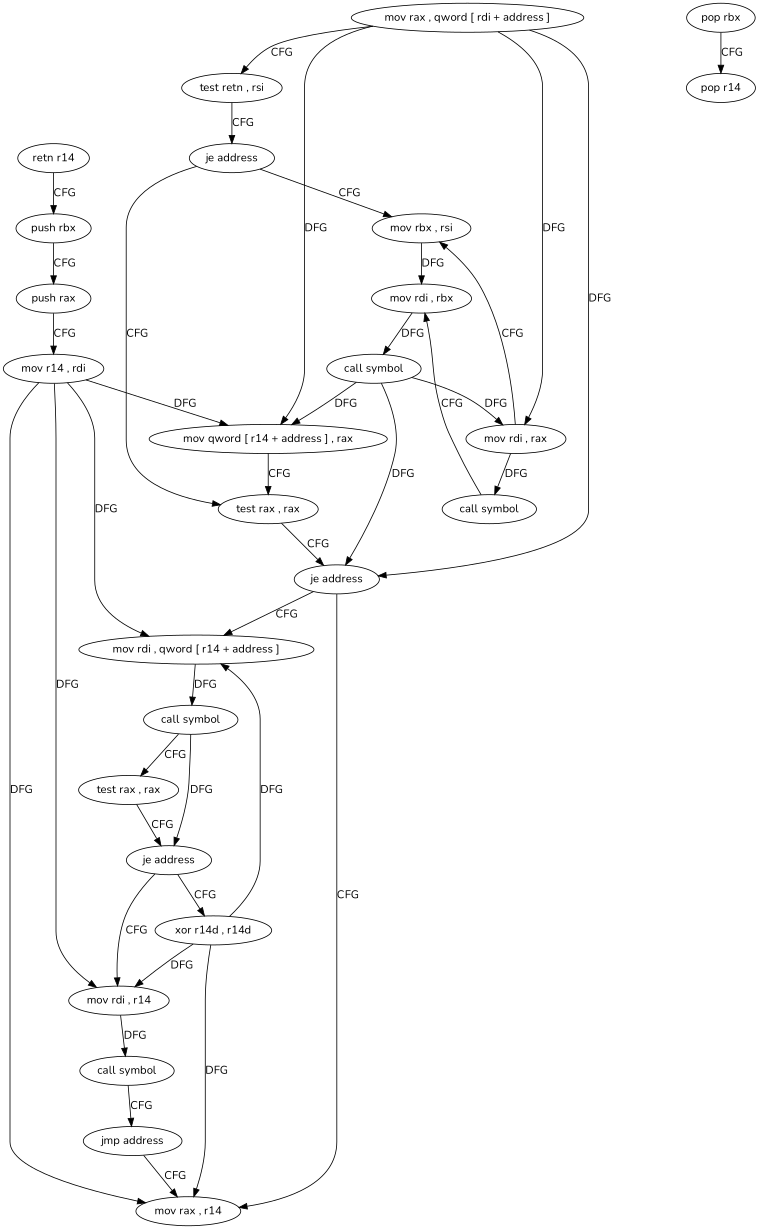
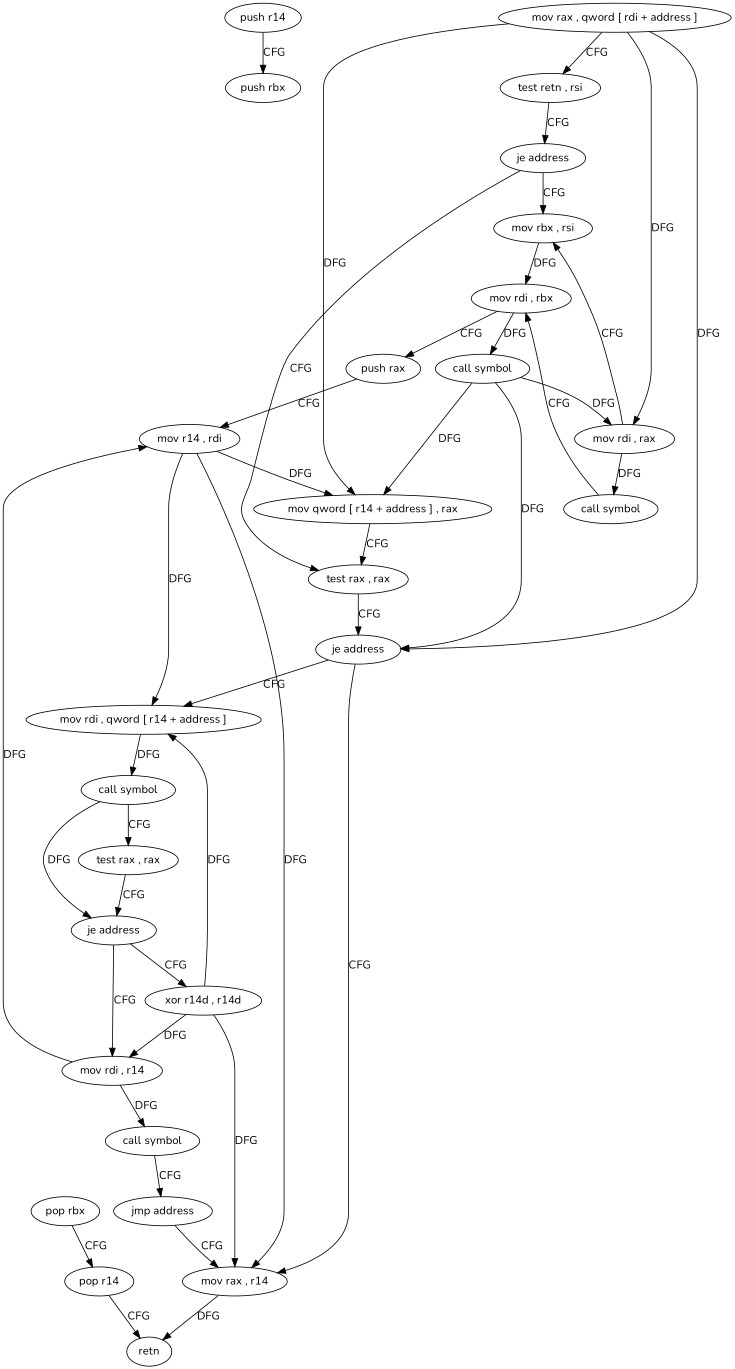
(54, 158) -> (263, 18)
(54, 259) -> (455, 332)
(56, 689) -> (3, 727)
none -> (149, 1352)
